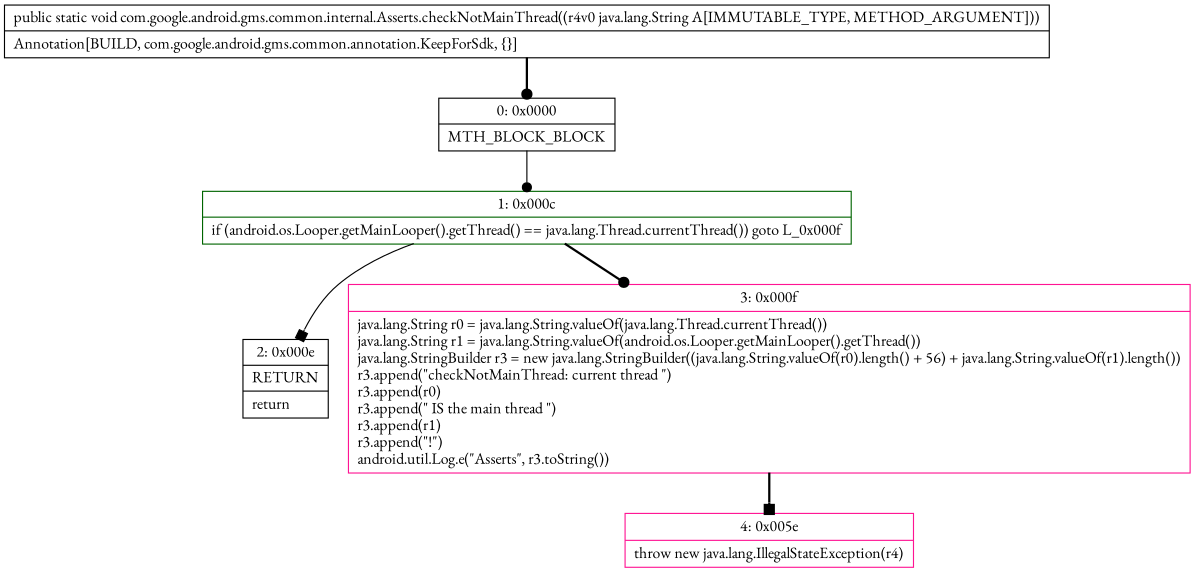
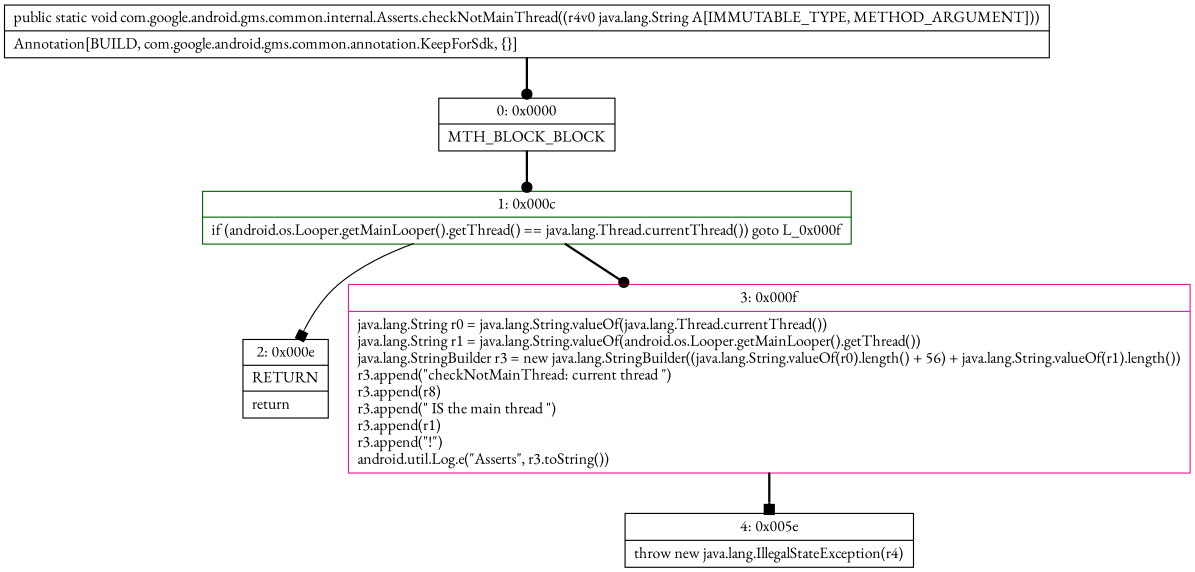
(527, 167) -> (527, 167)
(400, 392) -> (400, 392)
(769, 540) -> (769, 540)
